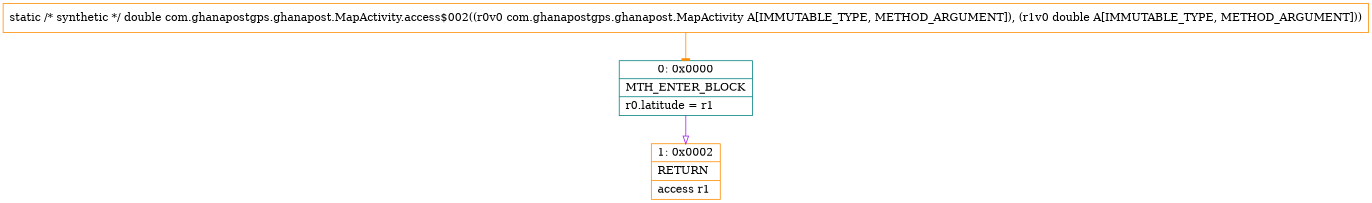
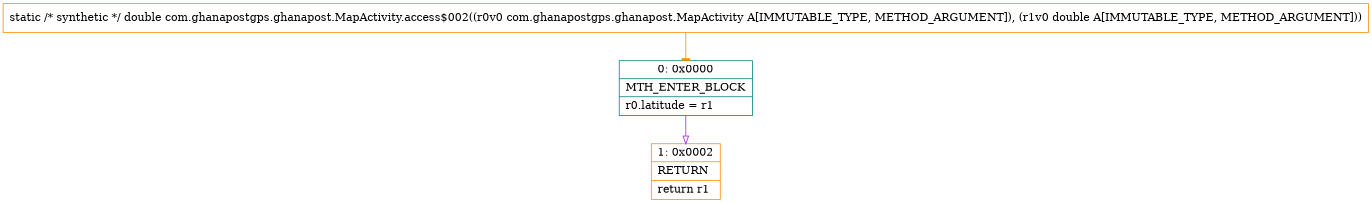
(684, 190) -> (684, 190)
